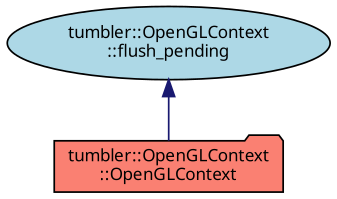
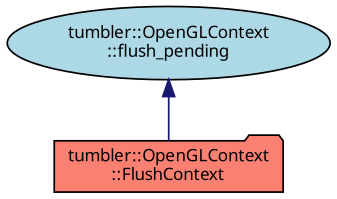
(169, 166) -> (169, 166)
